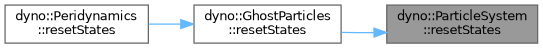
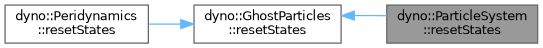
(358, 33) -> (371, 16)
